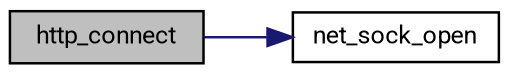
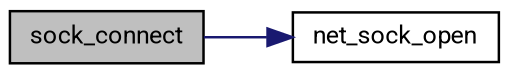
(107, 37) -> (107, 37)
